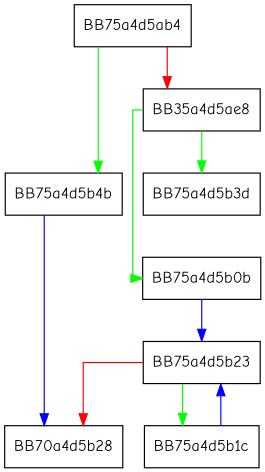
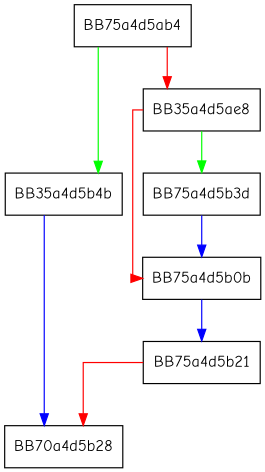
(133, 189) -> (133, 189)
(64, 194) -> (64, 194)
none -> (202, 230)
(202, 363) -> (202, 363)
(202, 447) -> none
